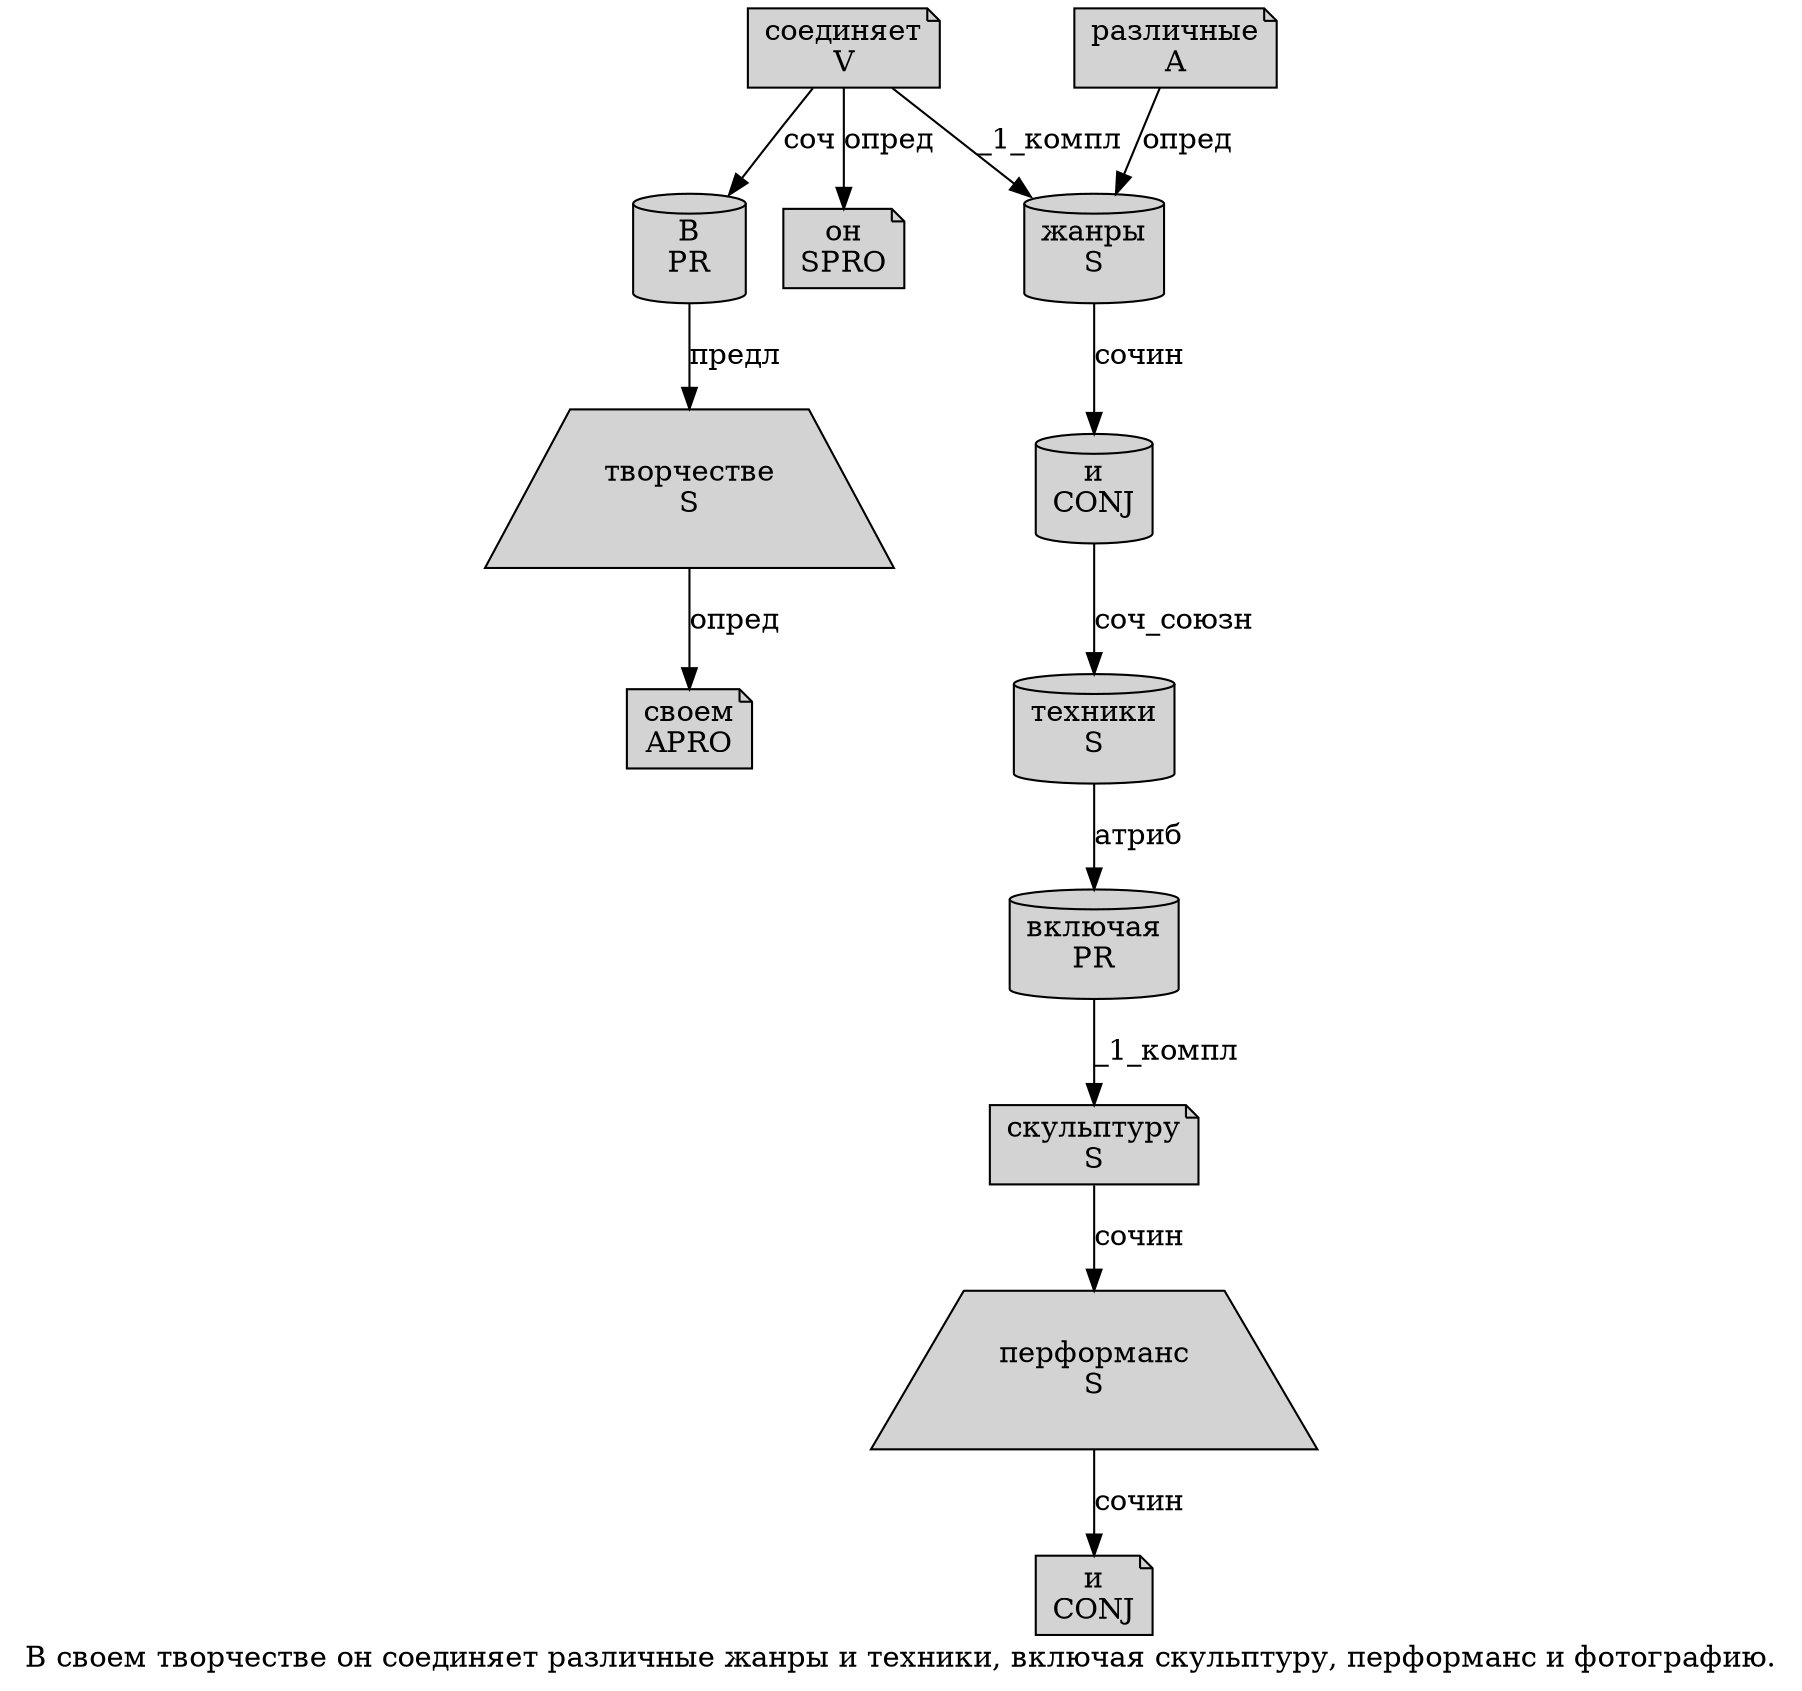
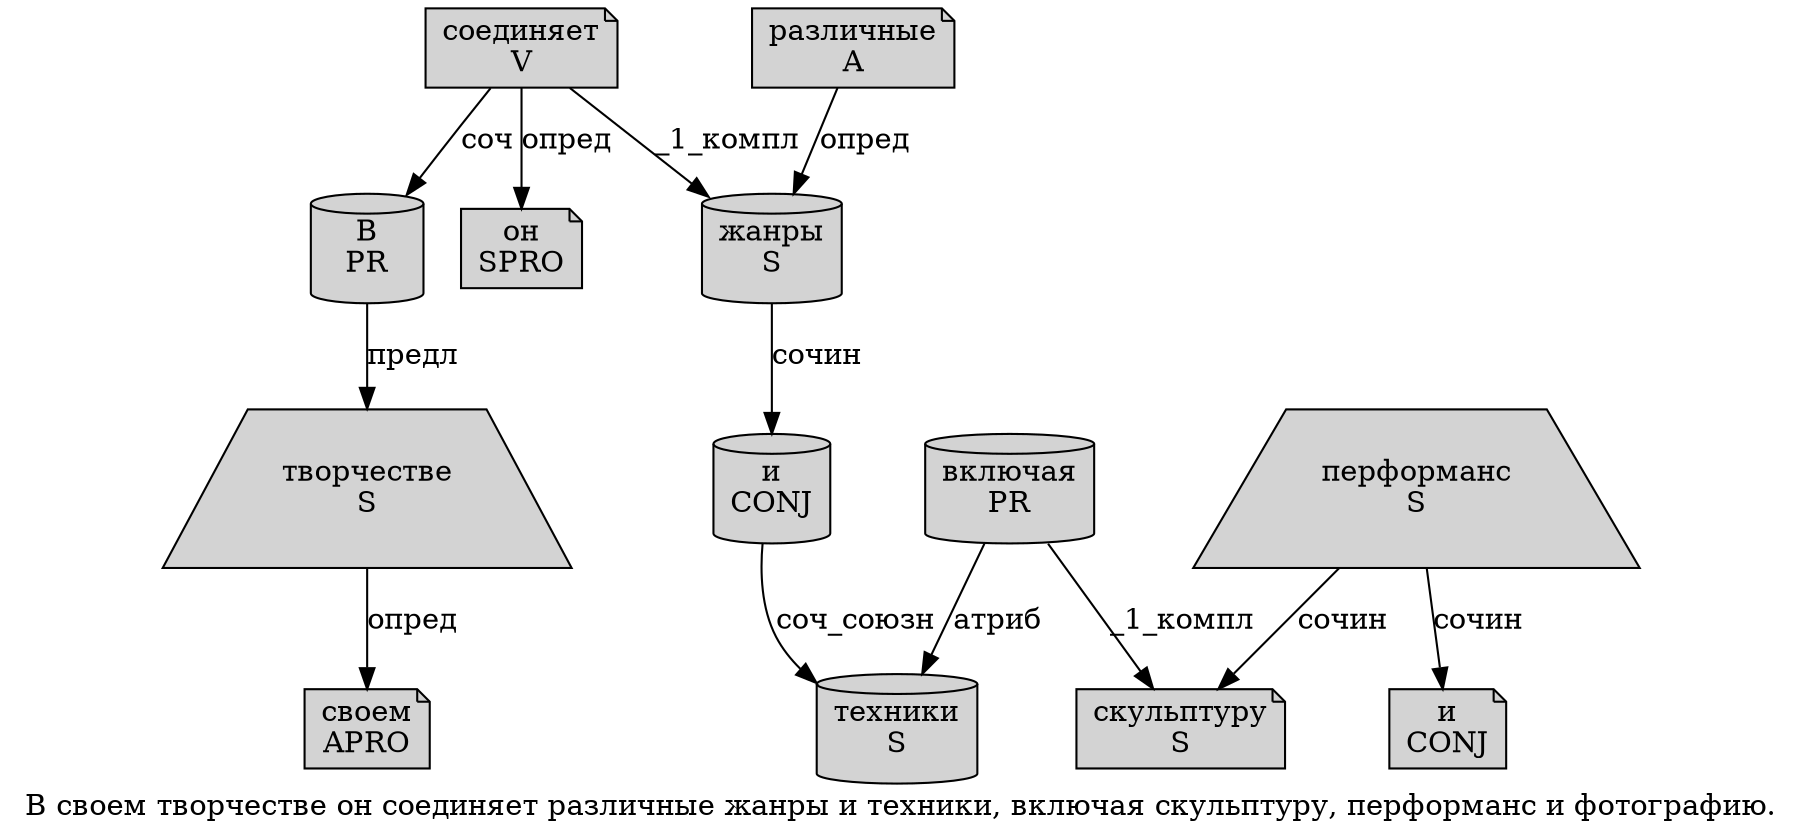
(1094, 826) -> (958, 599)
(1094, 1227) -> (1287, 621)
